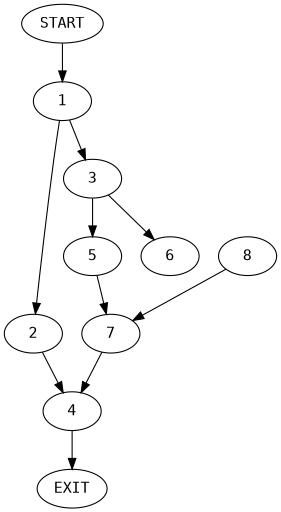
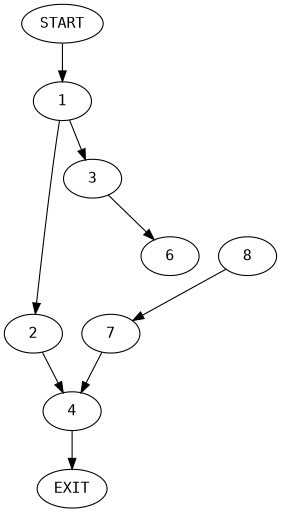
(93, 256) -> none
